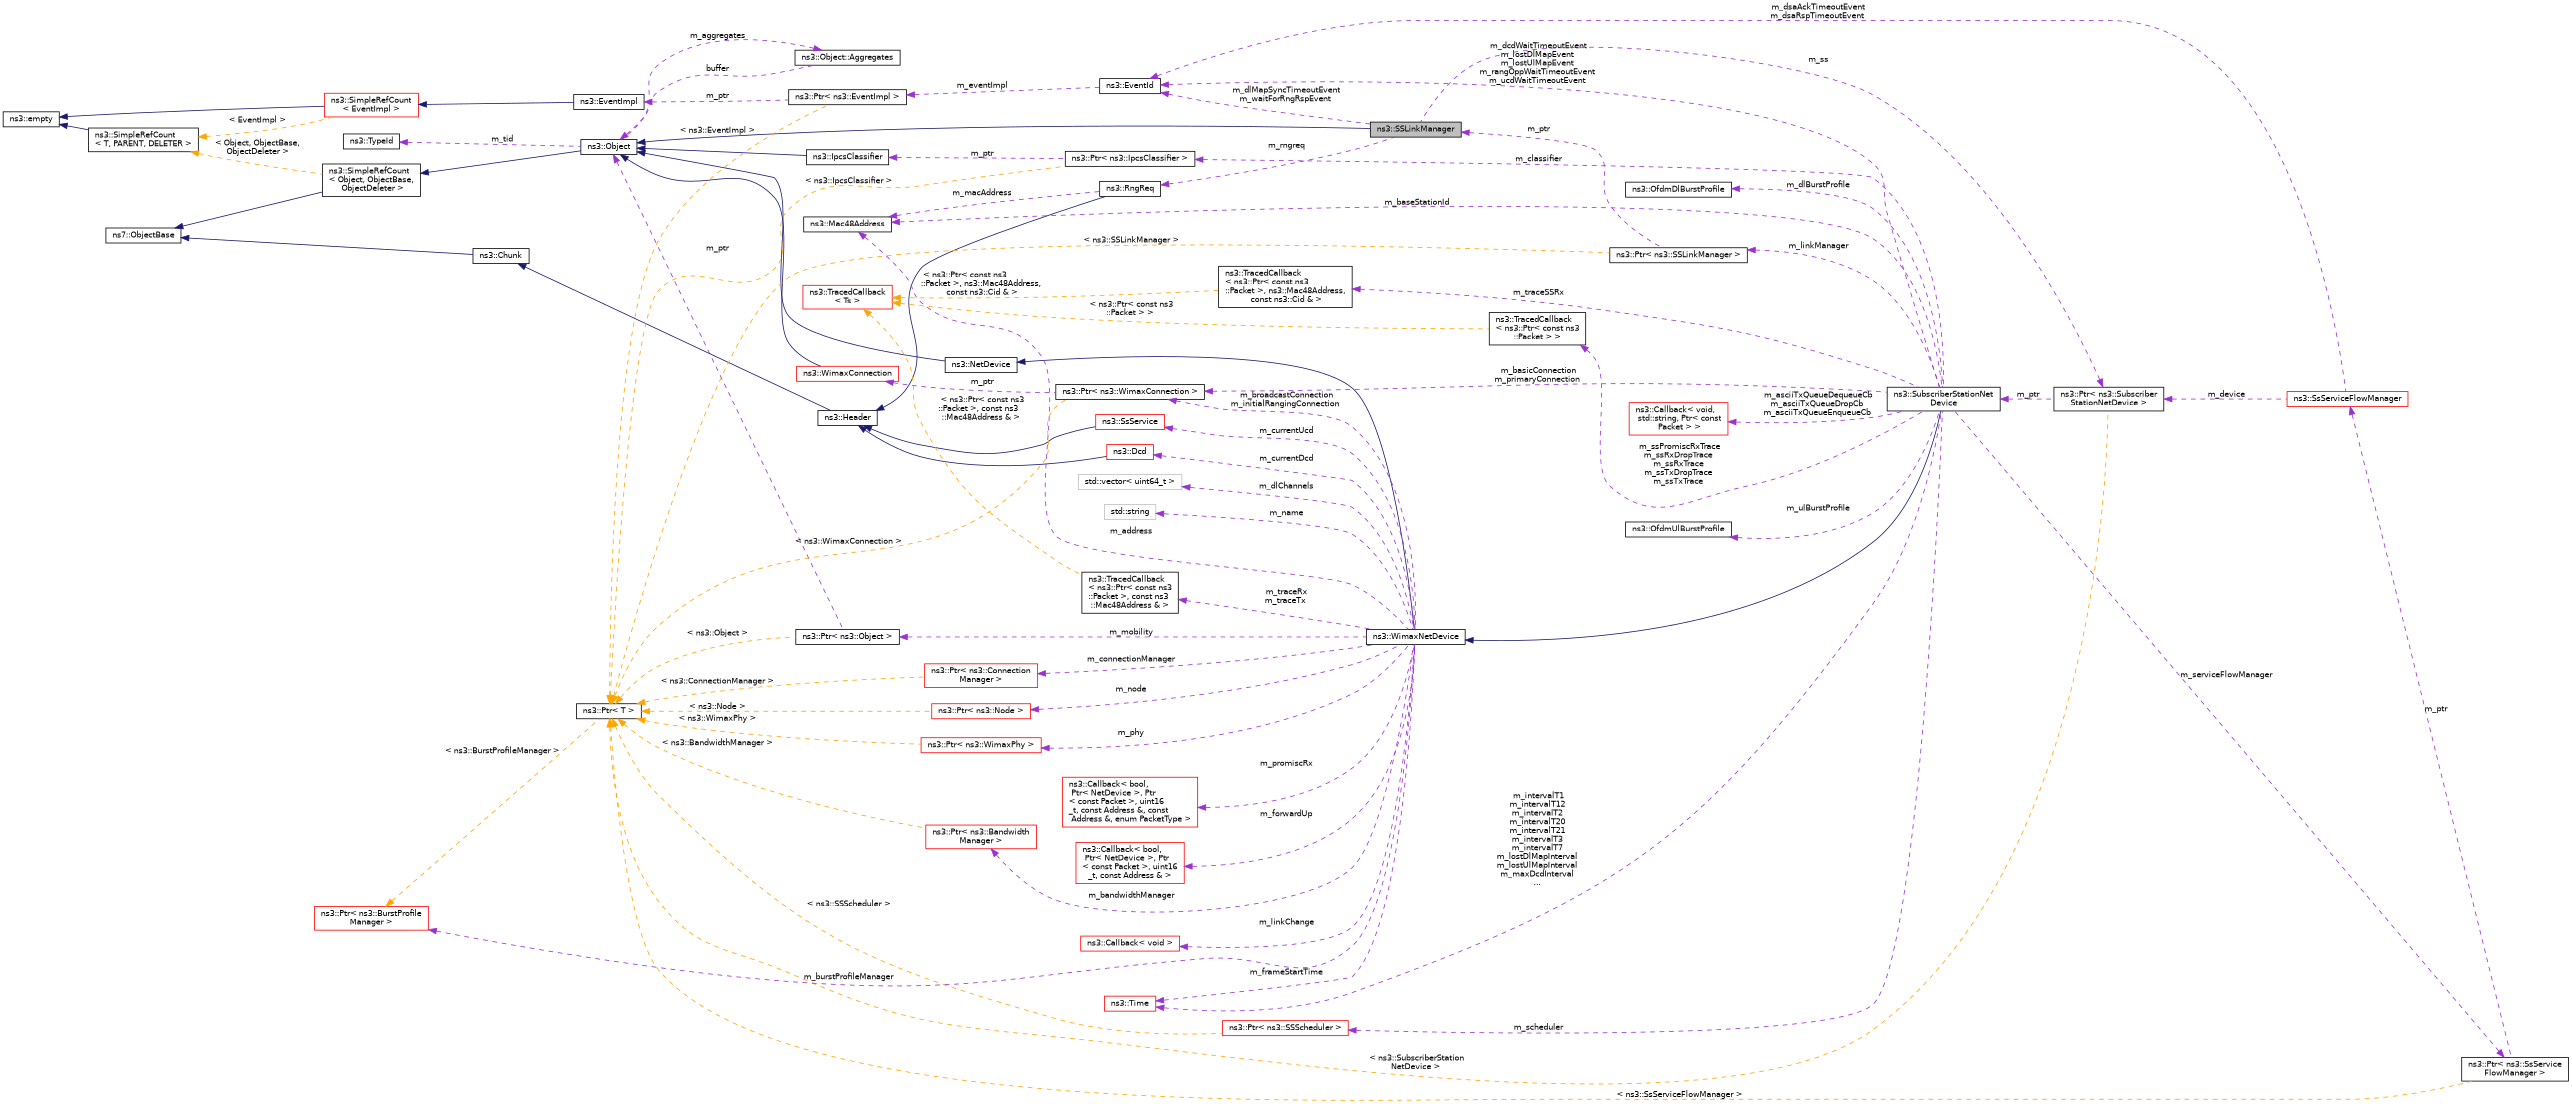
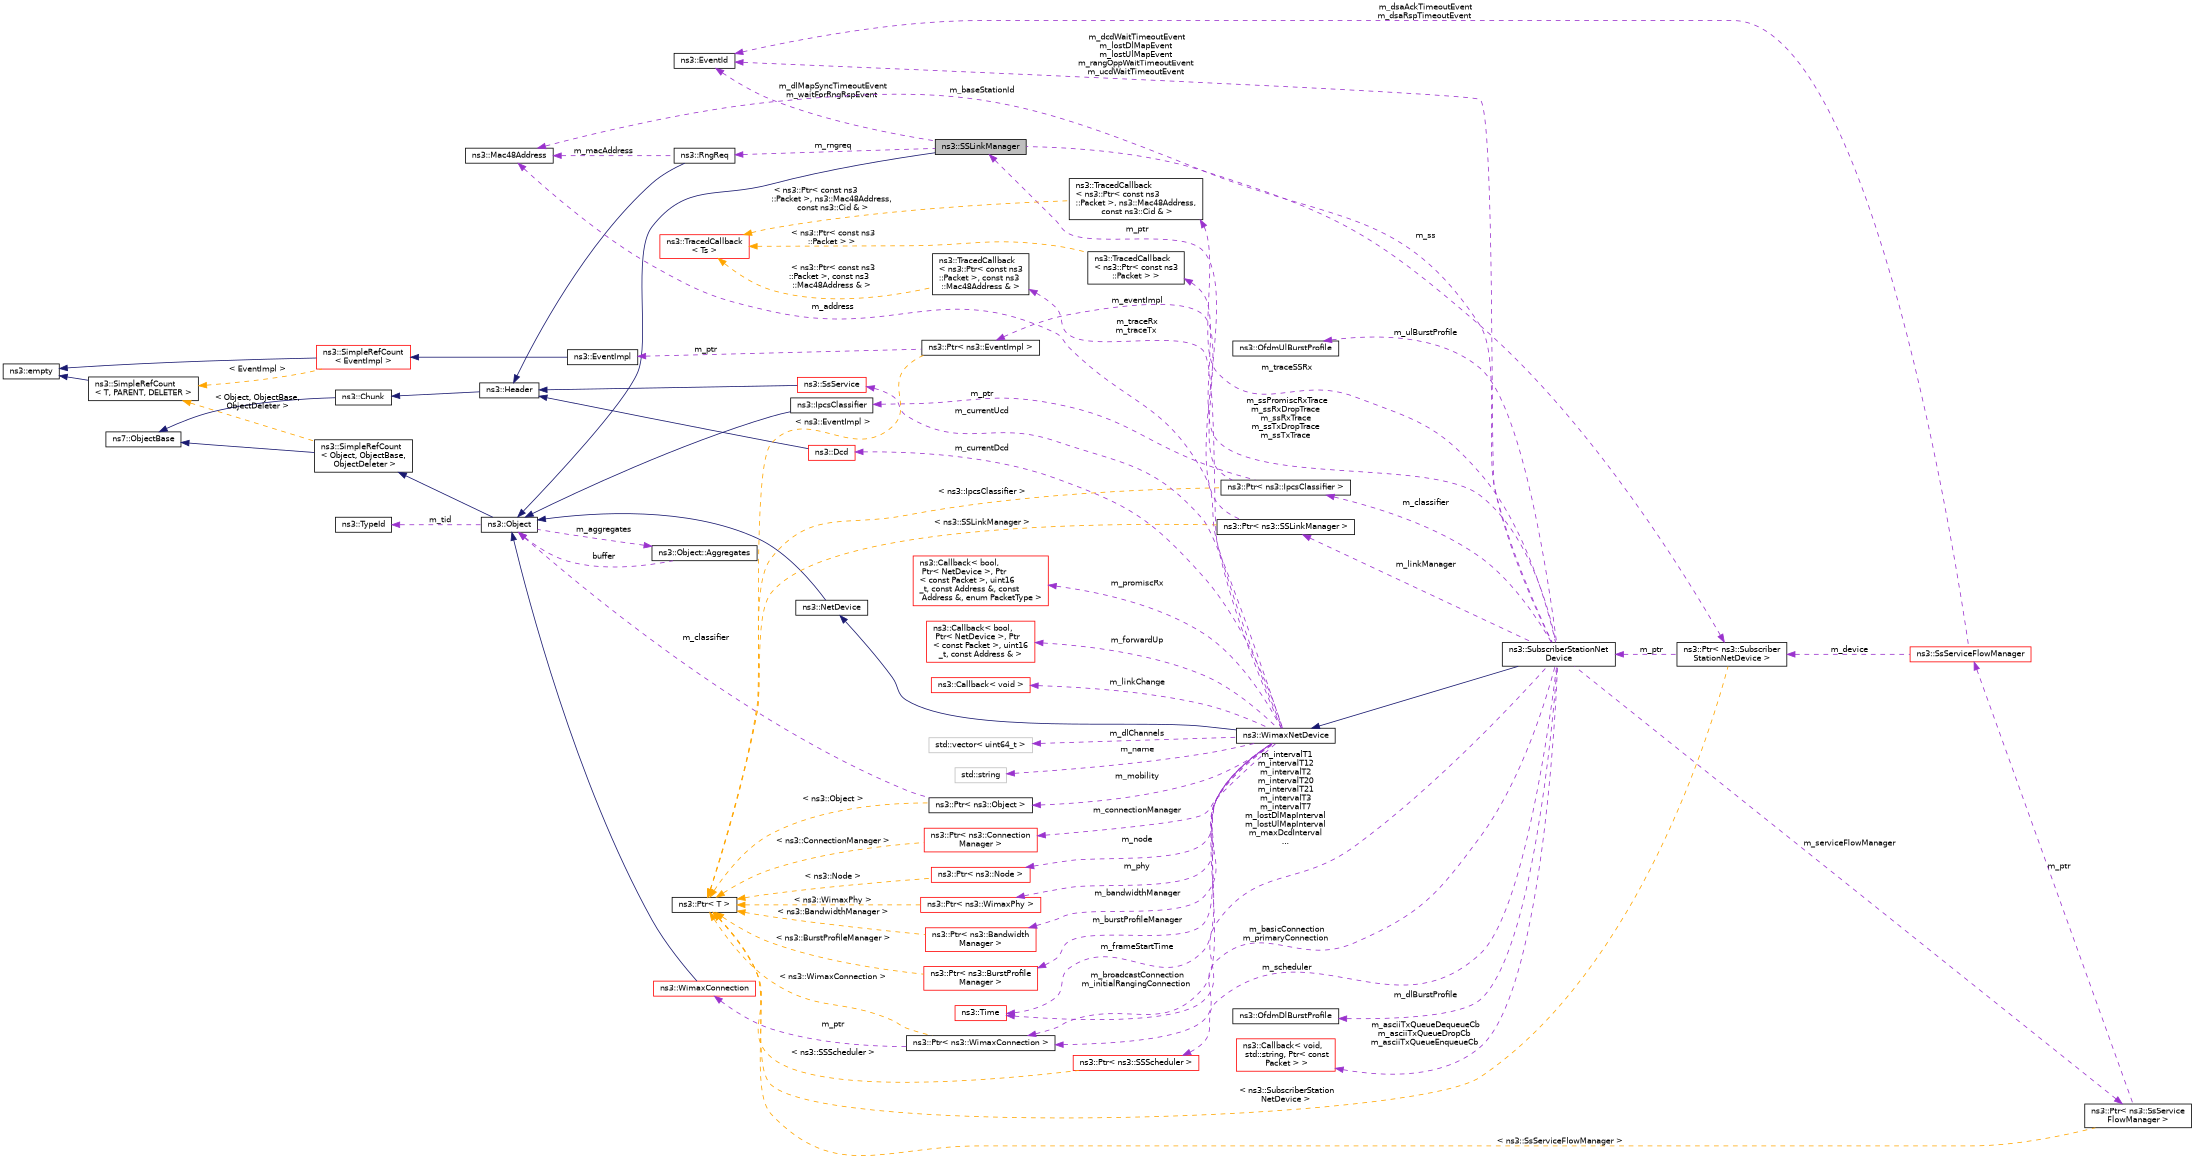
(1007, 91) -> (1190, 308)
(716, 249) -> (705, 638)
(496, 810) -> (820, 957)
